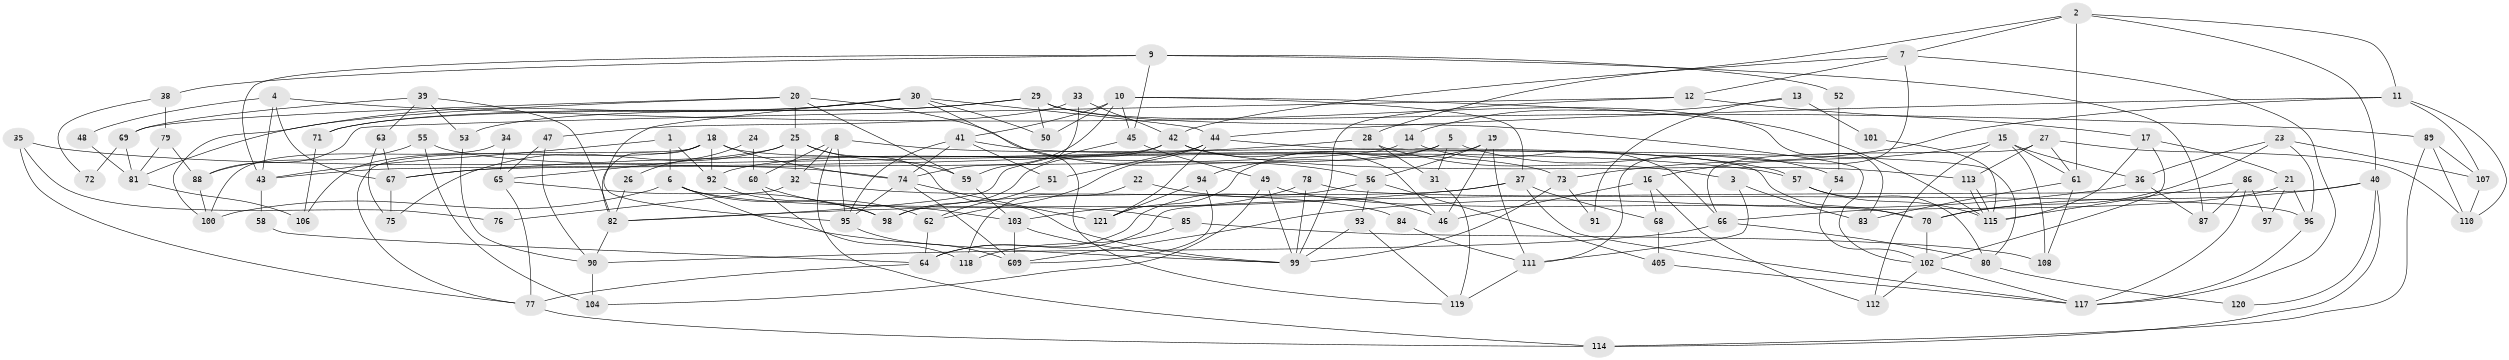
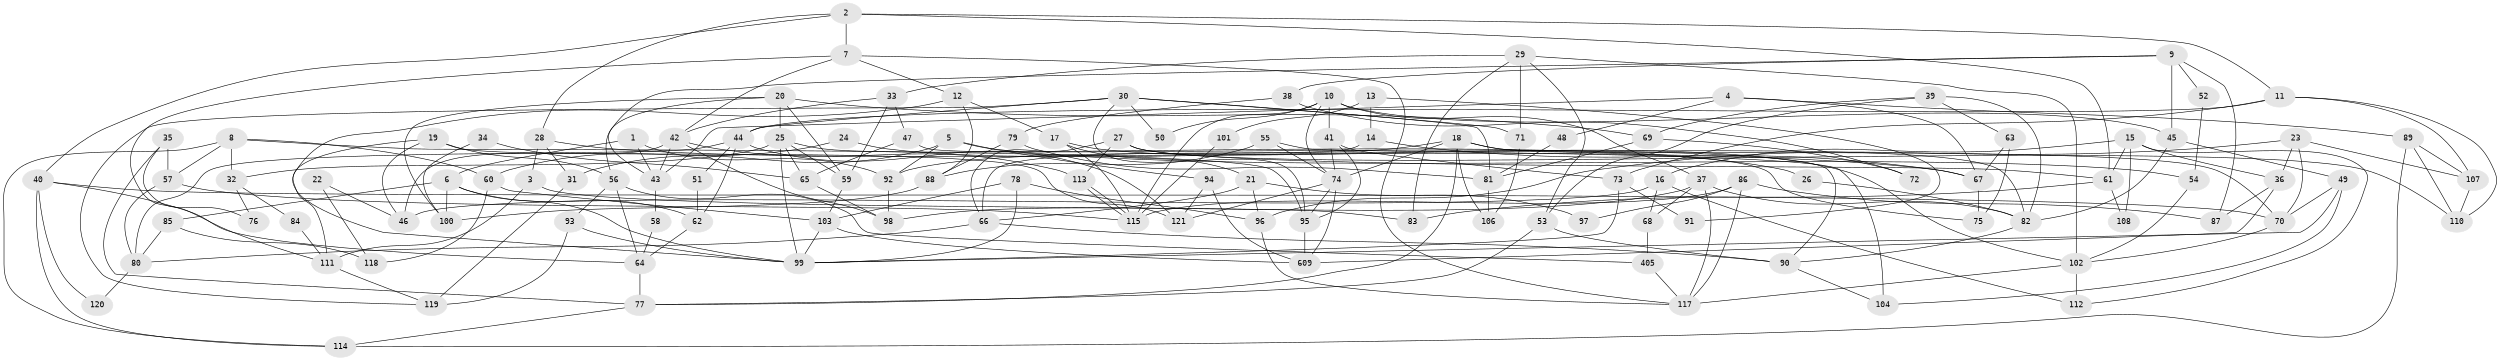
(1041, 117) -> (1205, 63)
(1006, 159) -> none
(1679, 237) -> (152, 243)
(527, 240) -> (1189, 293)
